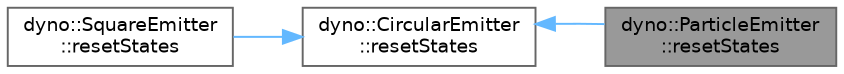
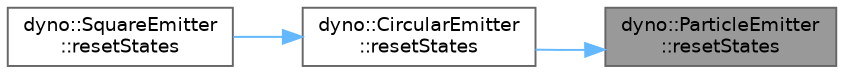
(580, 24) -> (560, 50)
